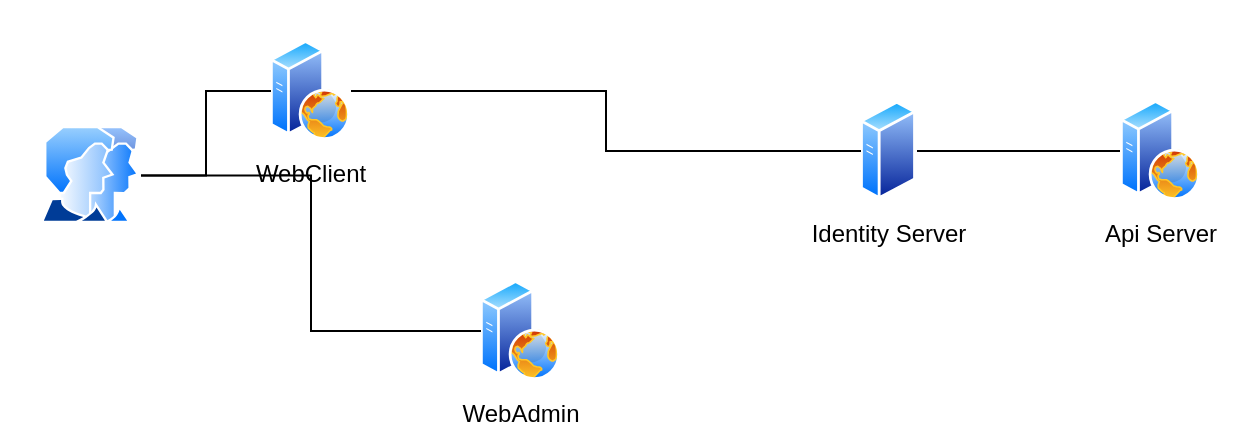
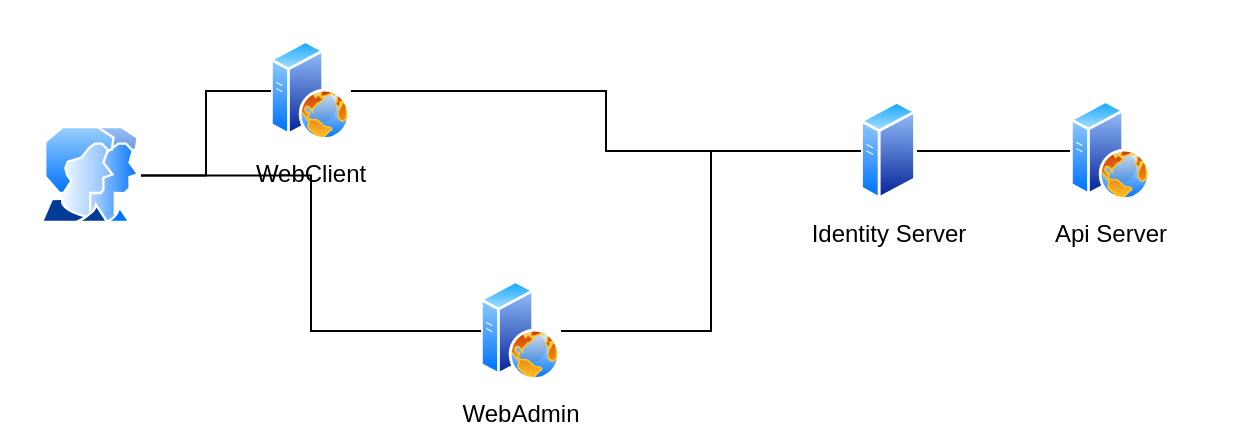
(1161, 151) -> (1111, 151)
none -> (711, 318)
